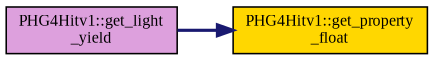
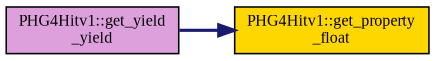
(92, 30) -> (92, 30)
